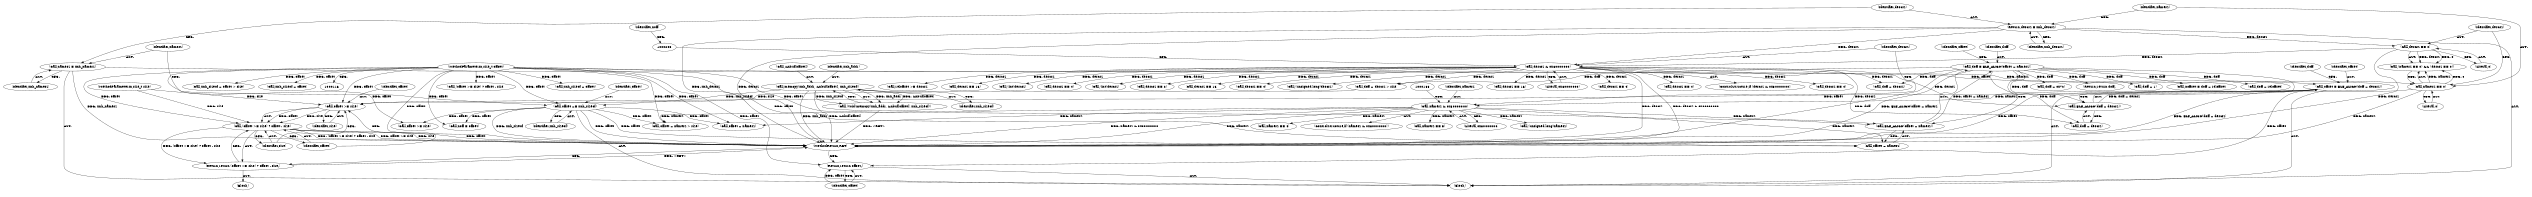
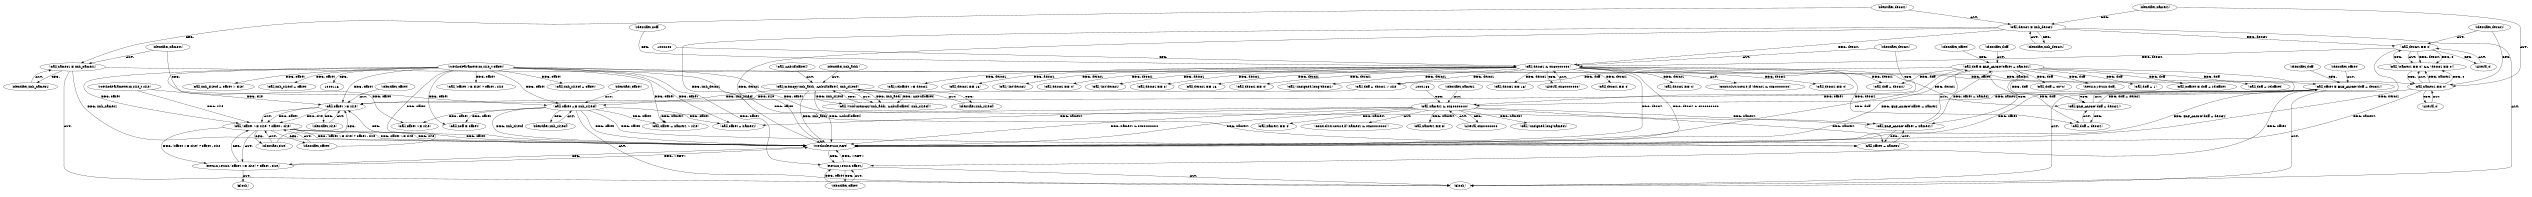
(2032, 27) -> (2032, 27)
(655, 36) -> (1066, 62)
none -> (2393, 57)
(858, 126) -> (841, 156)
